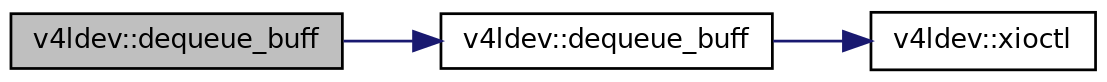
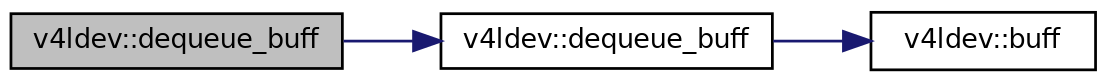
(983, 41) -> (983, 41)
